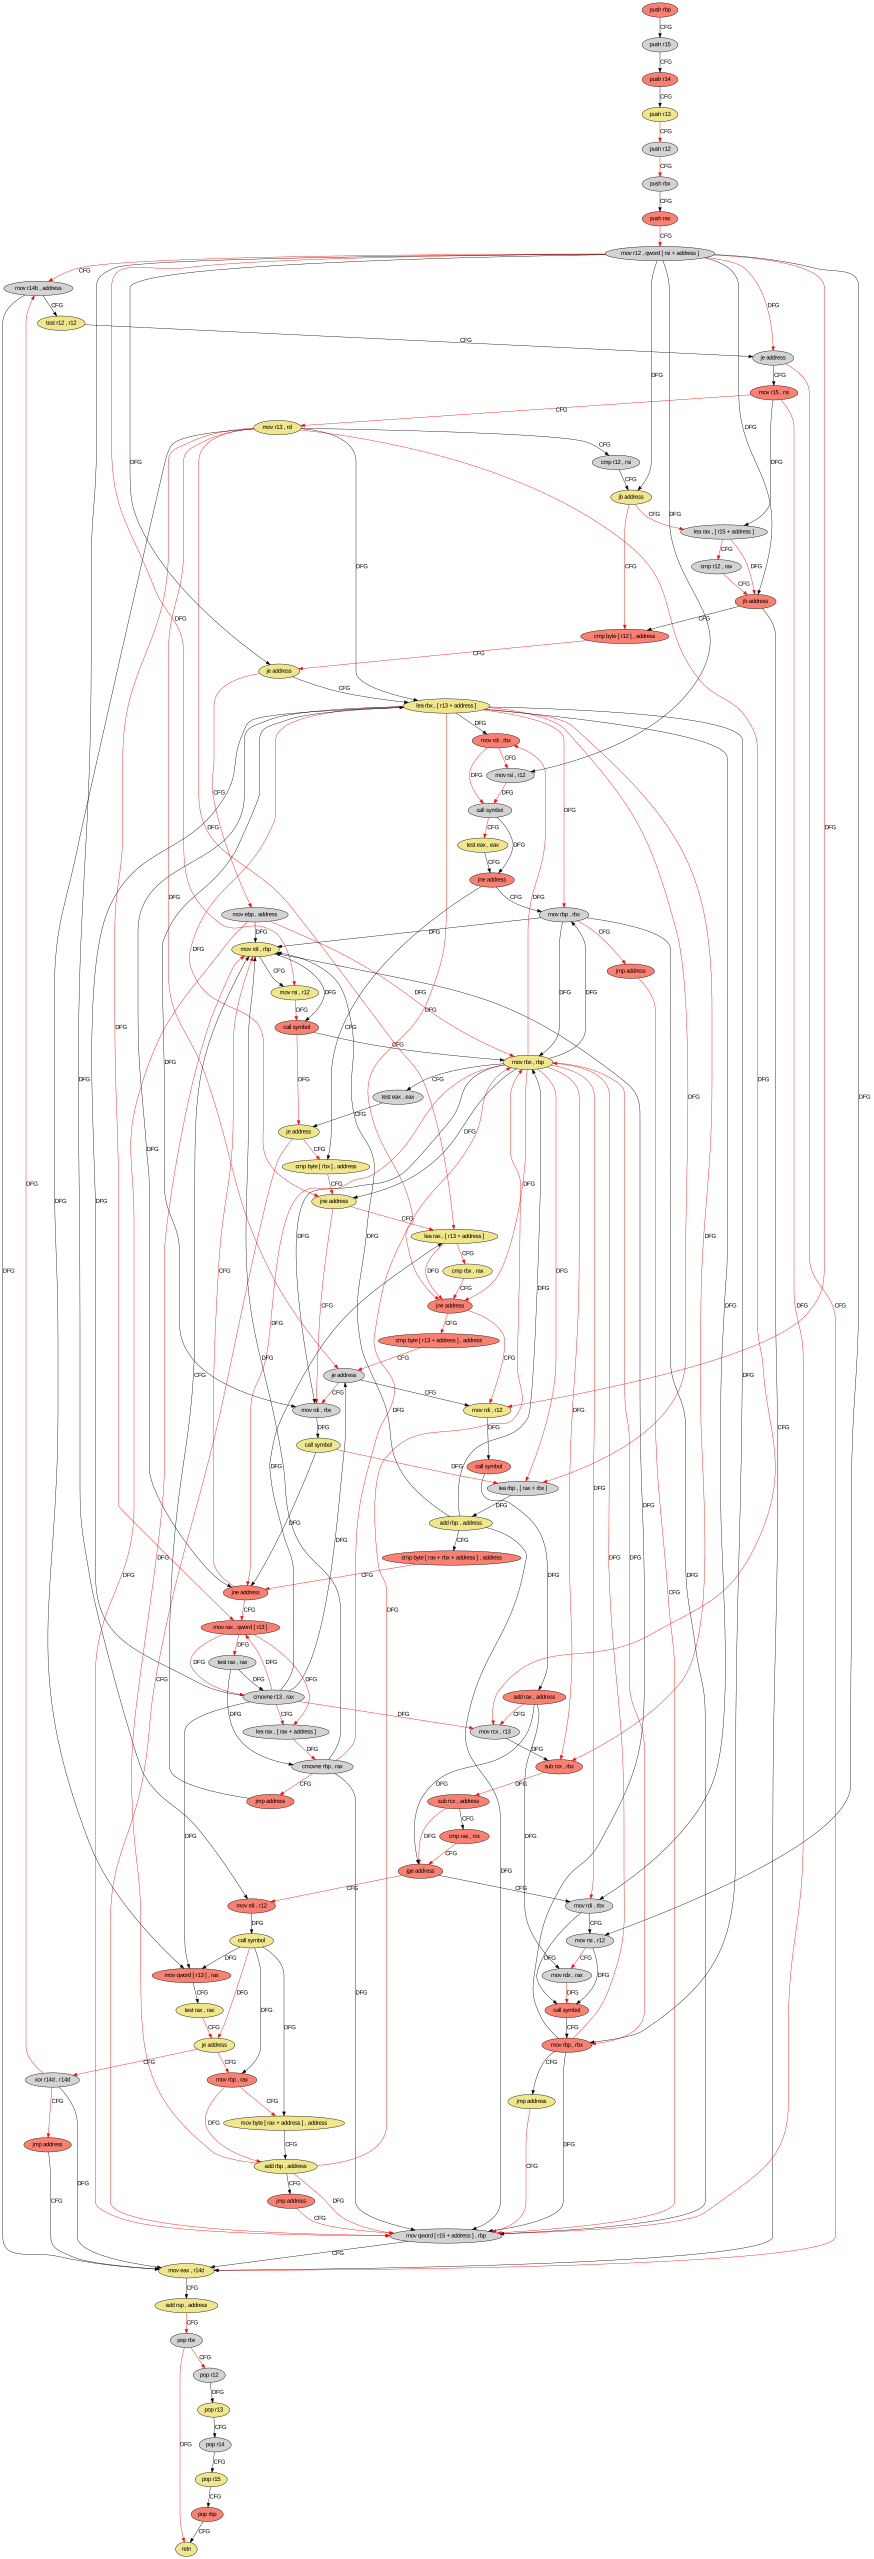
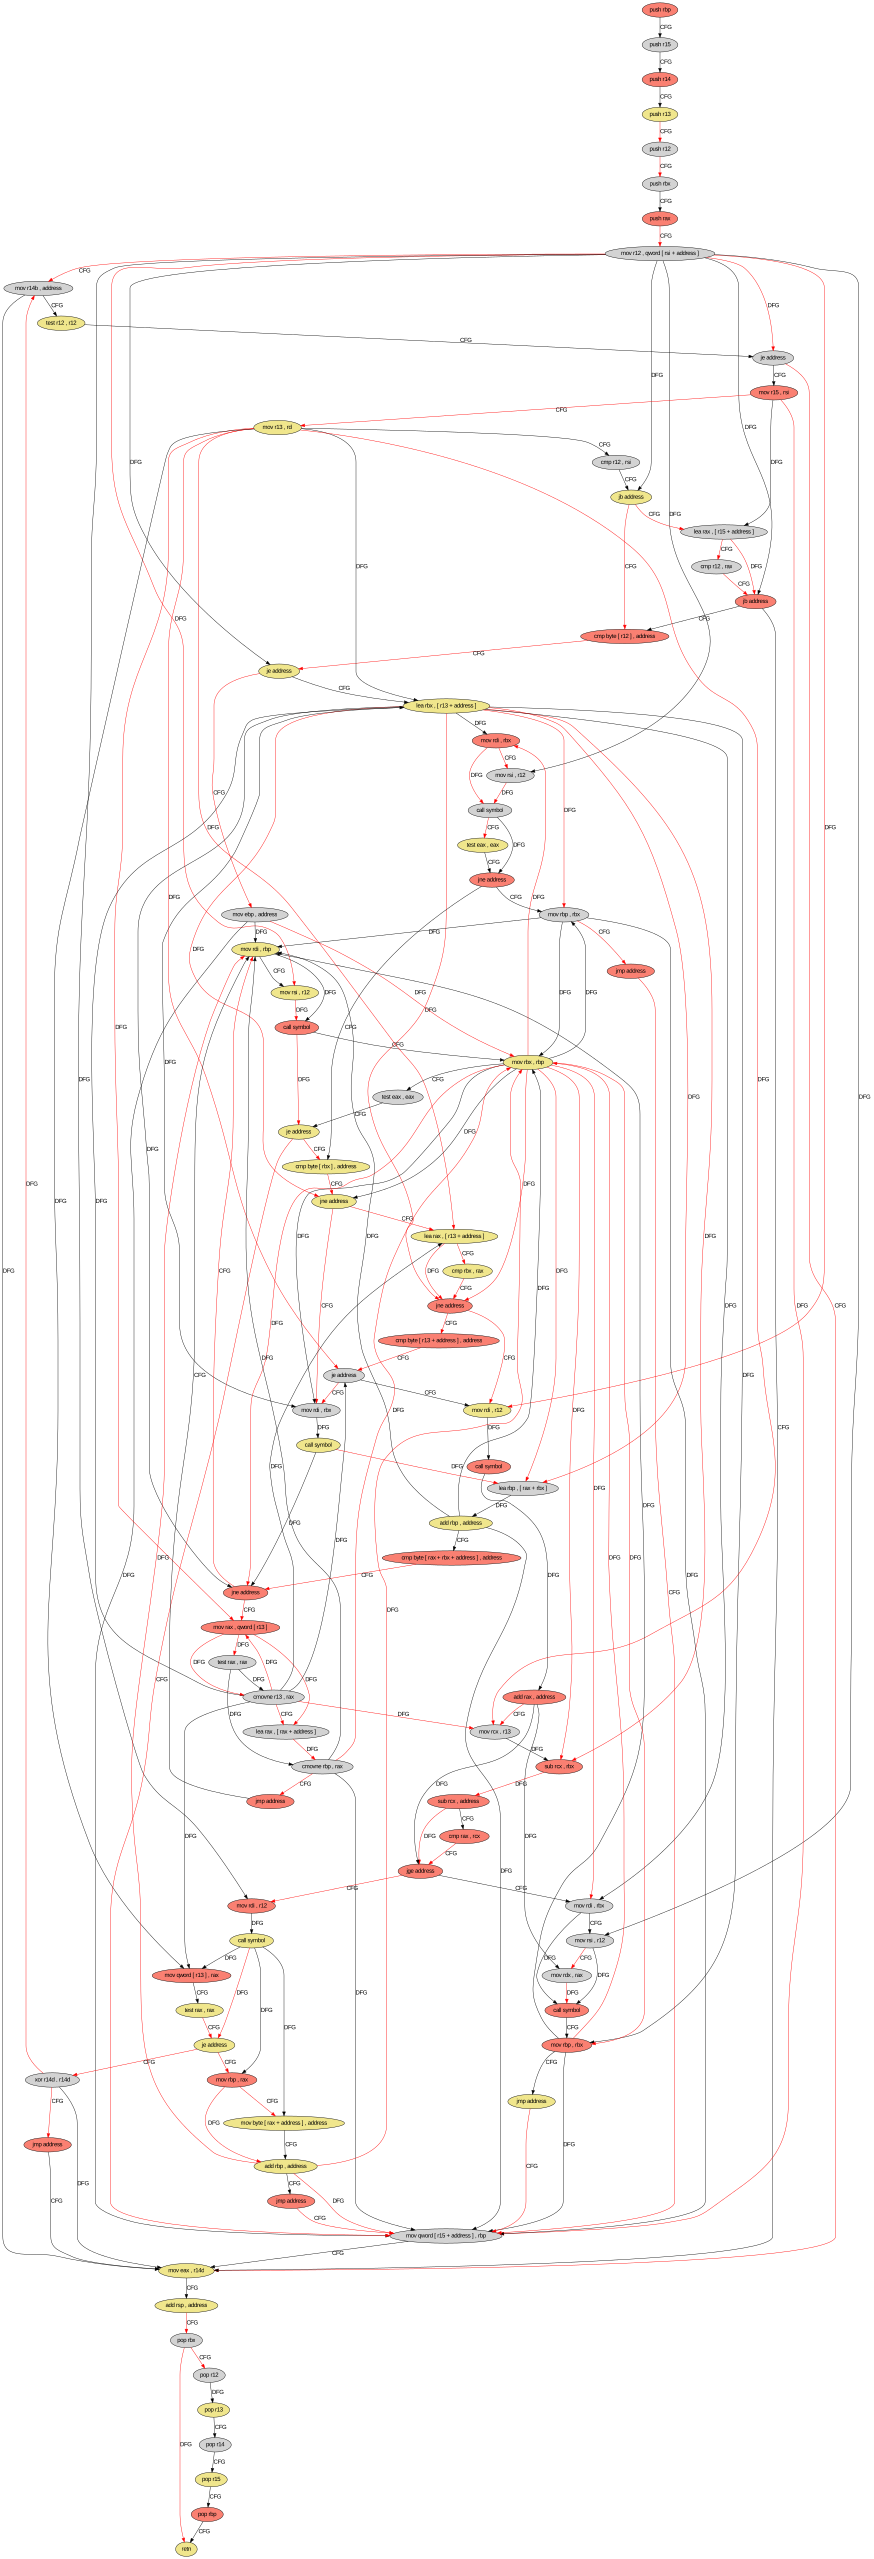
(95, 1691) -> (95, 1691)
